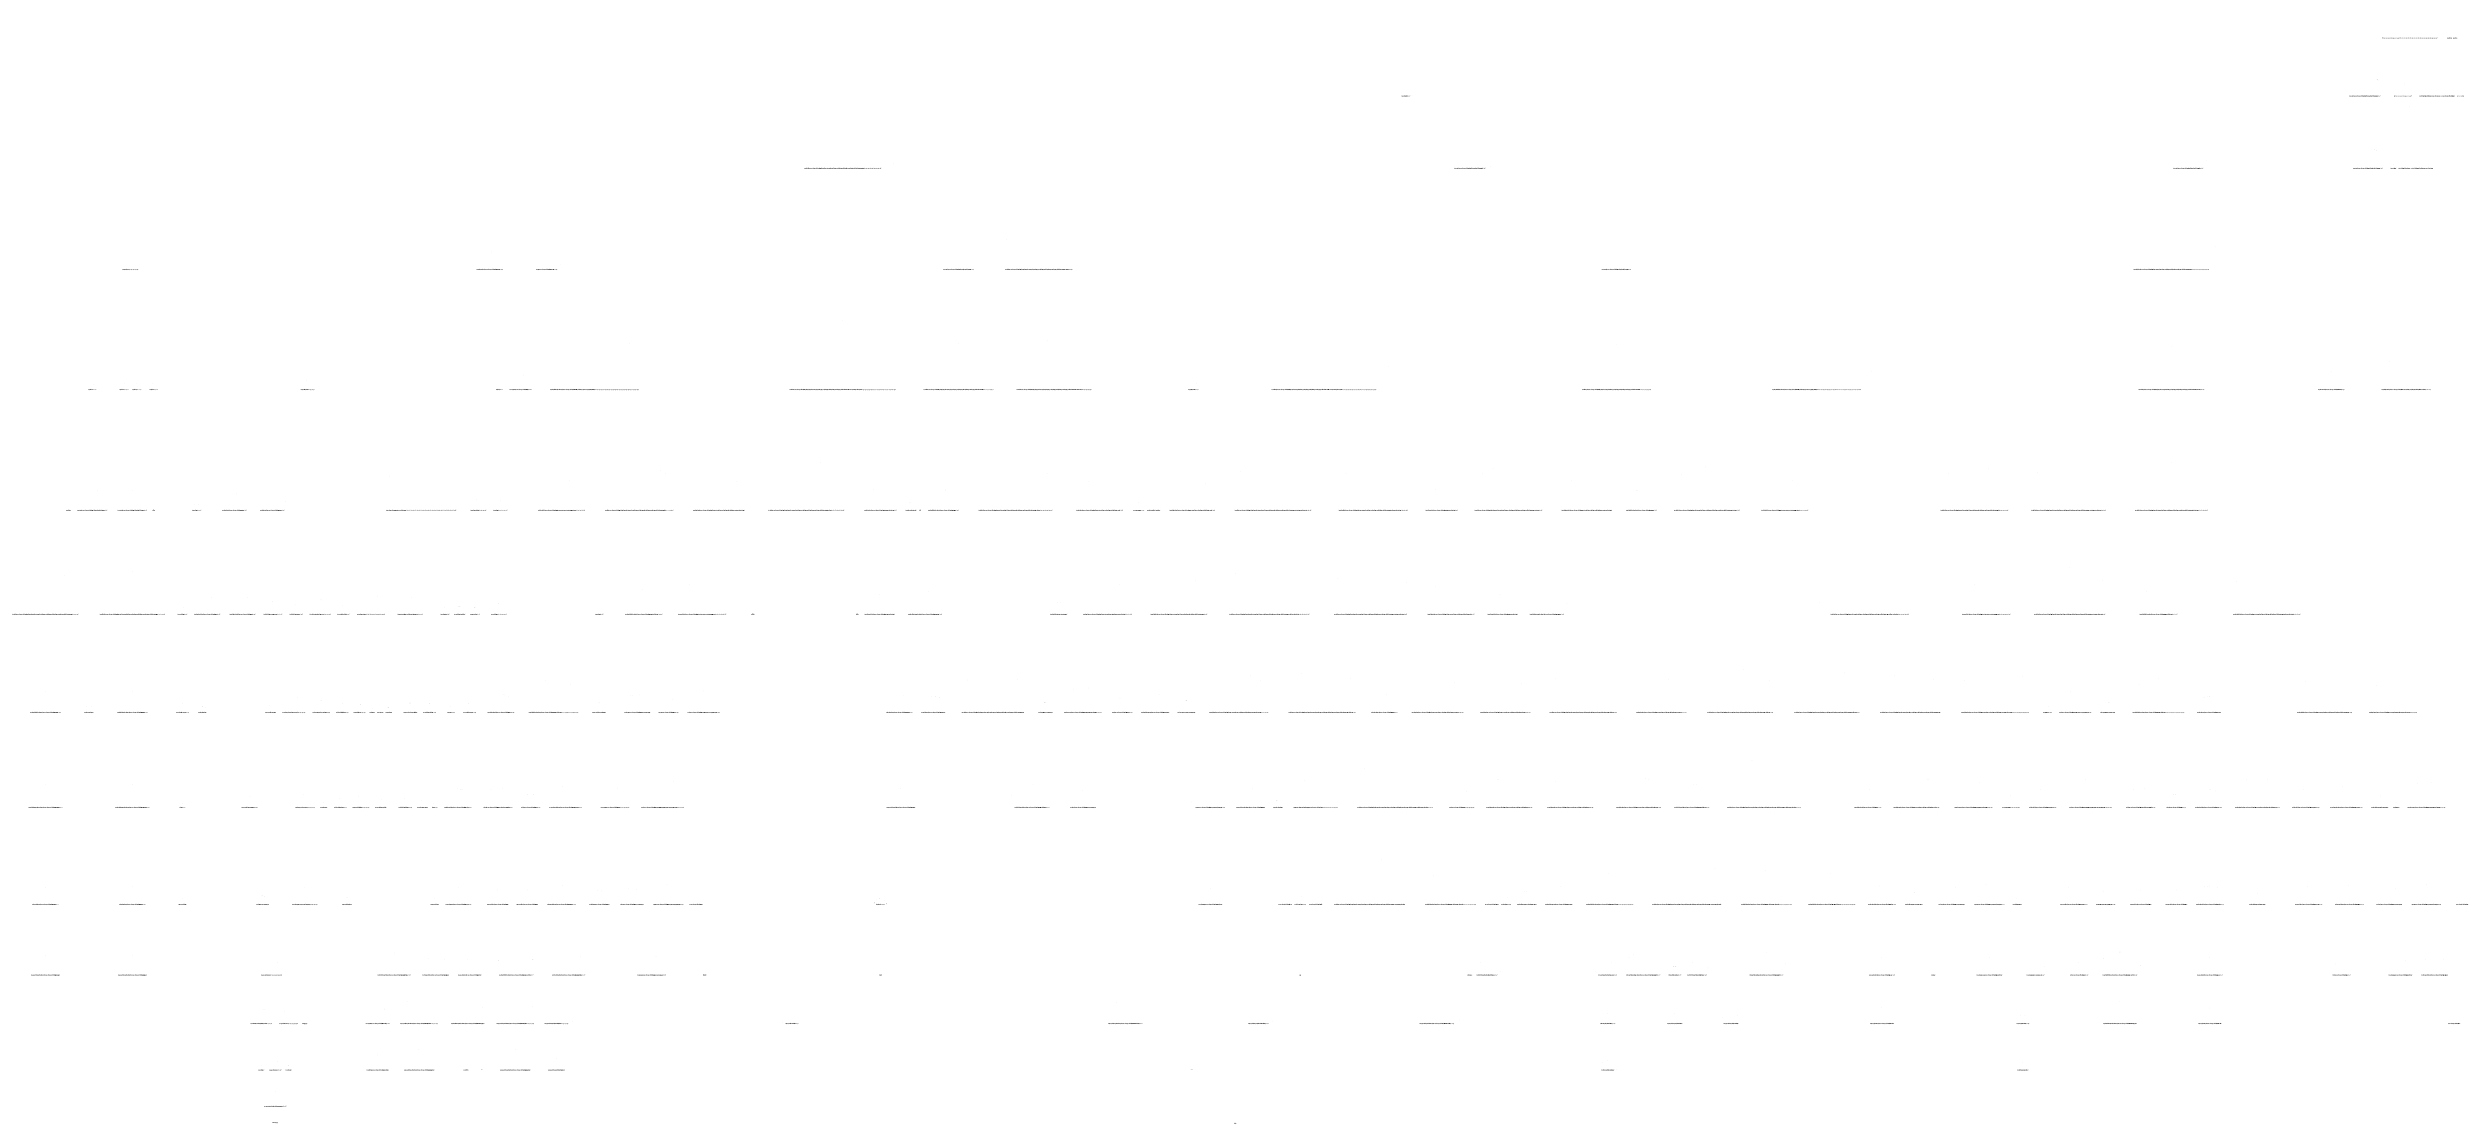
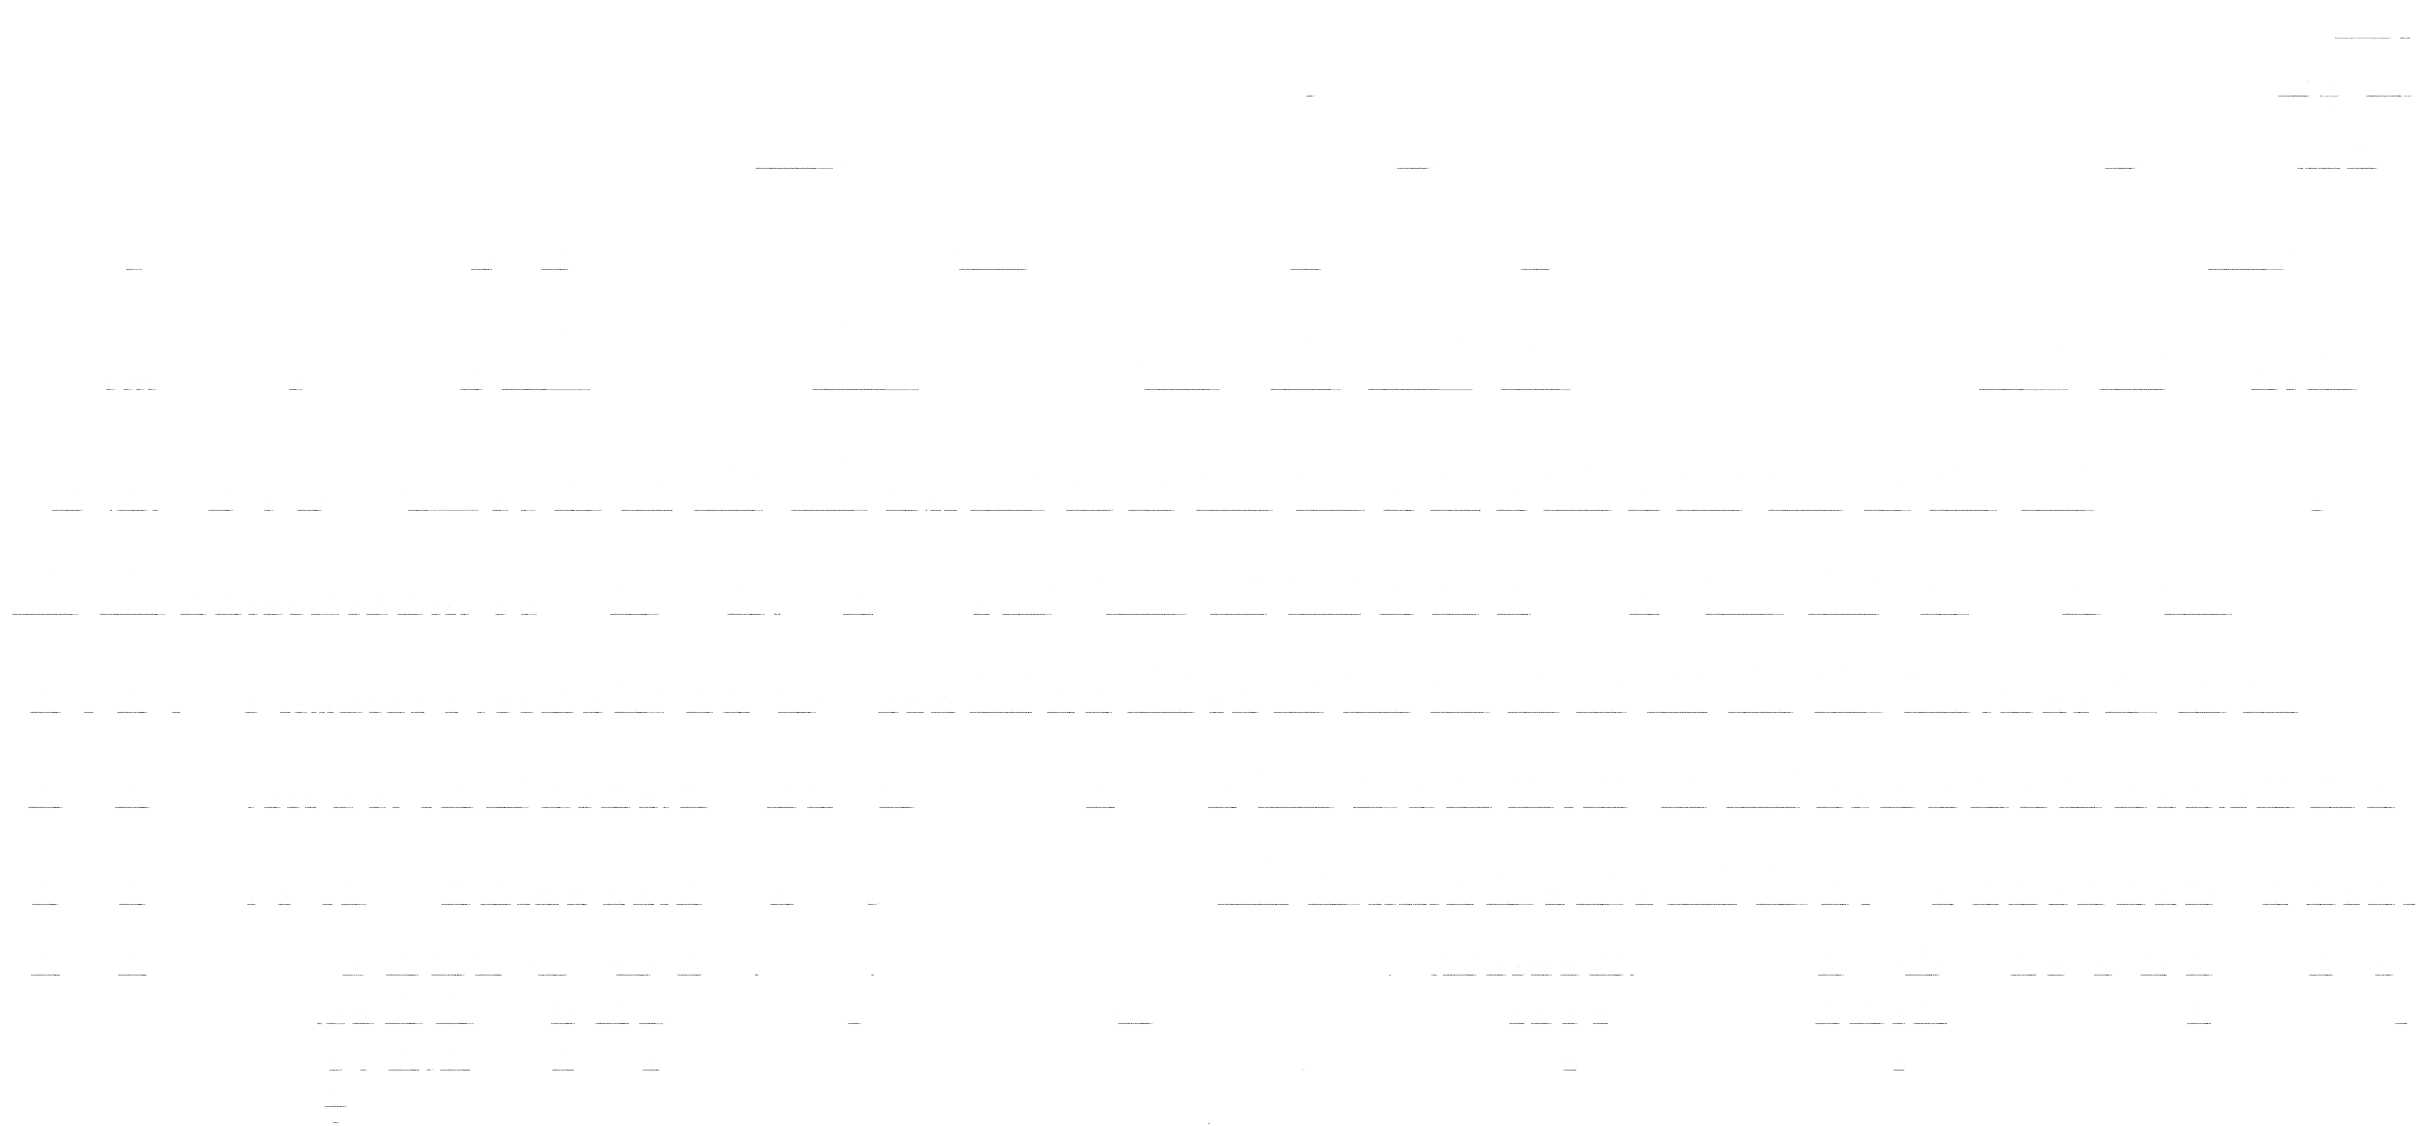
(499, 390) -> none
(289, 1070) -> none
